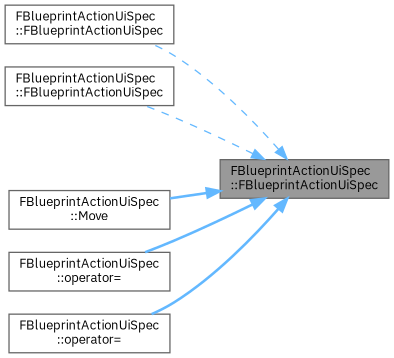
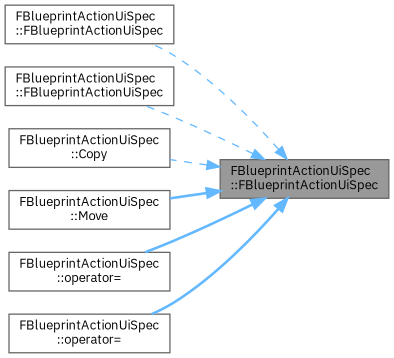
none -> (89, 148)
